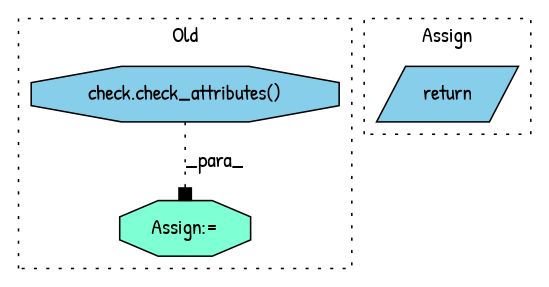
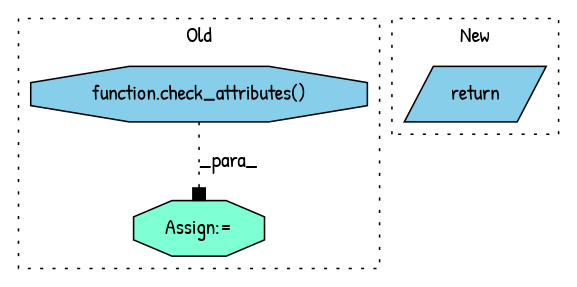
(447, 36) -> (475, 36)
(185, 94) -> (199, 94)
